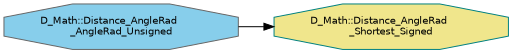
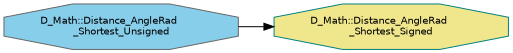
(121, 27) -> (121, 27)
